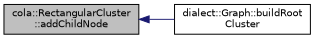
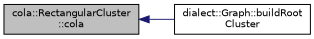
(71, 19) -> (71, 19)
